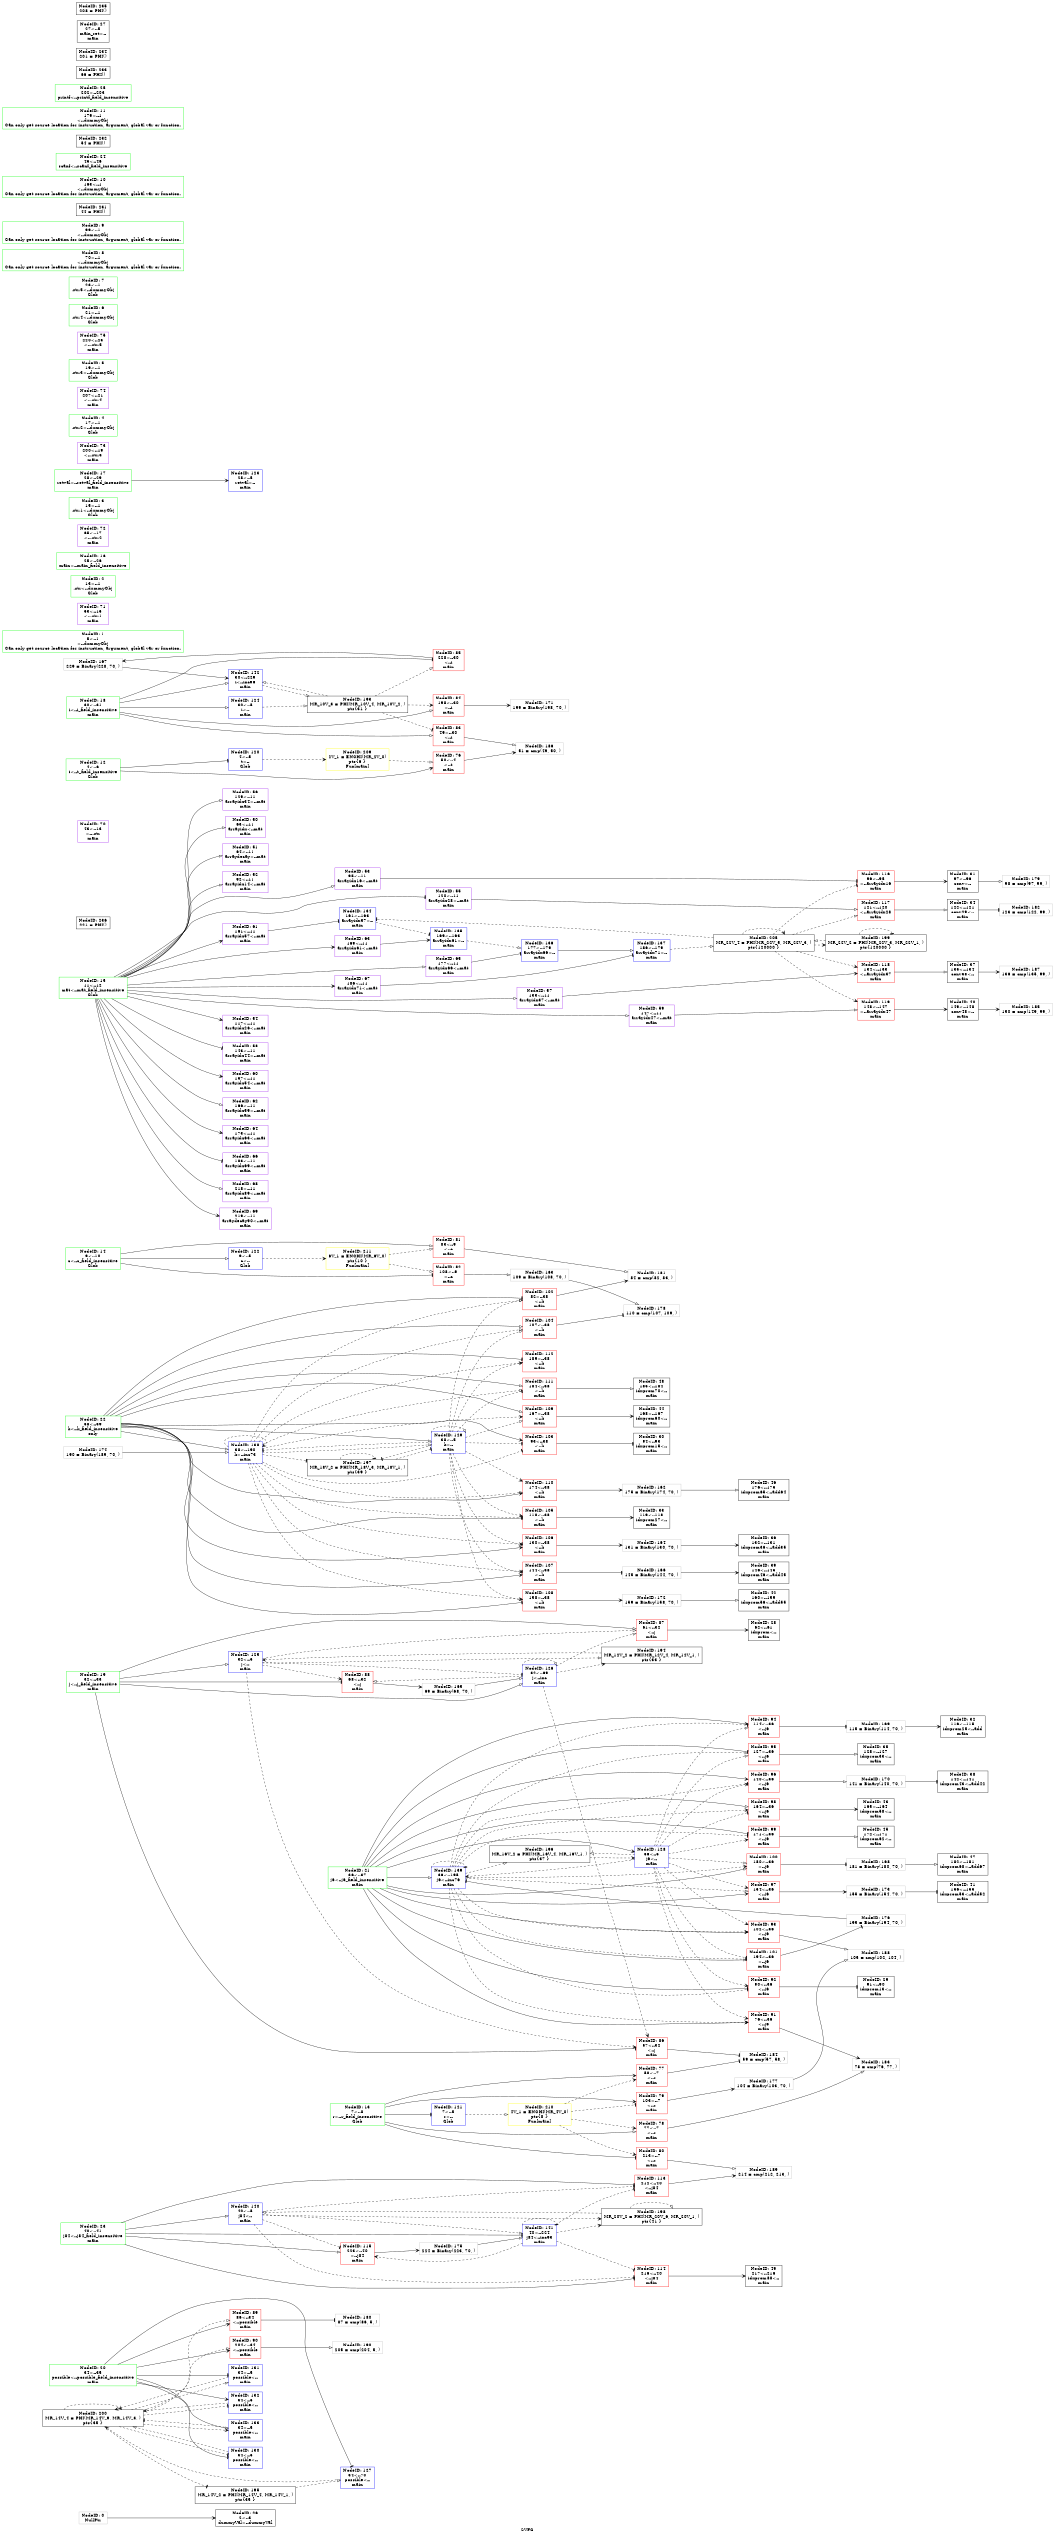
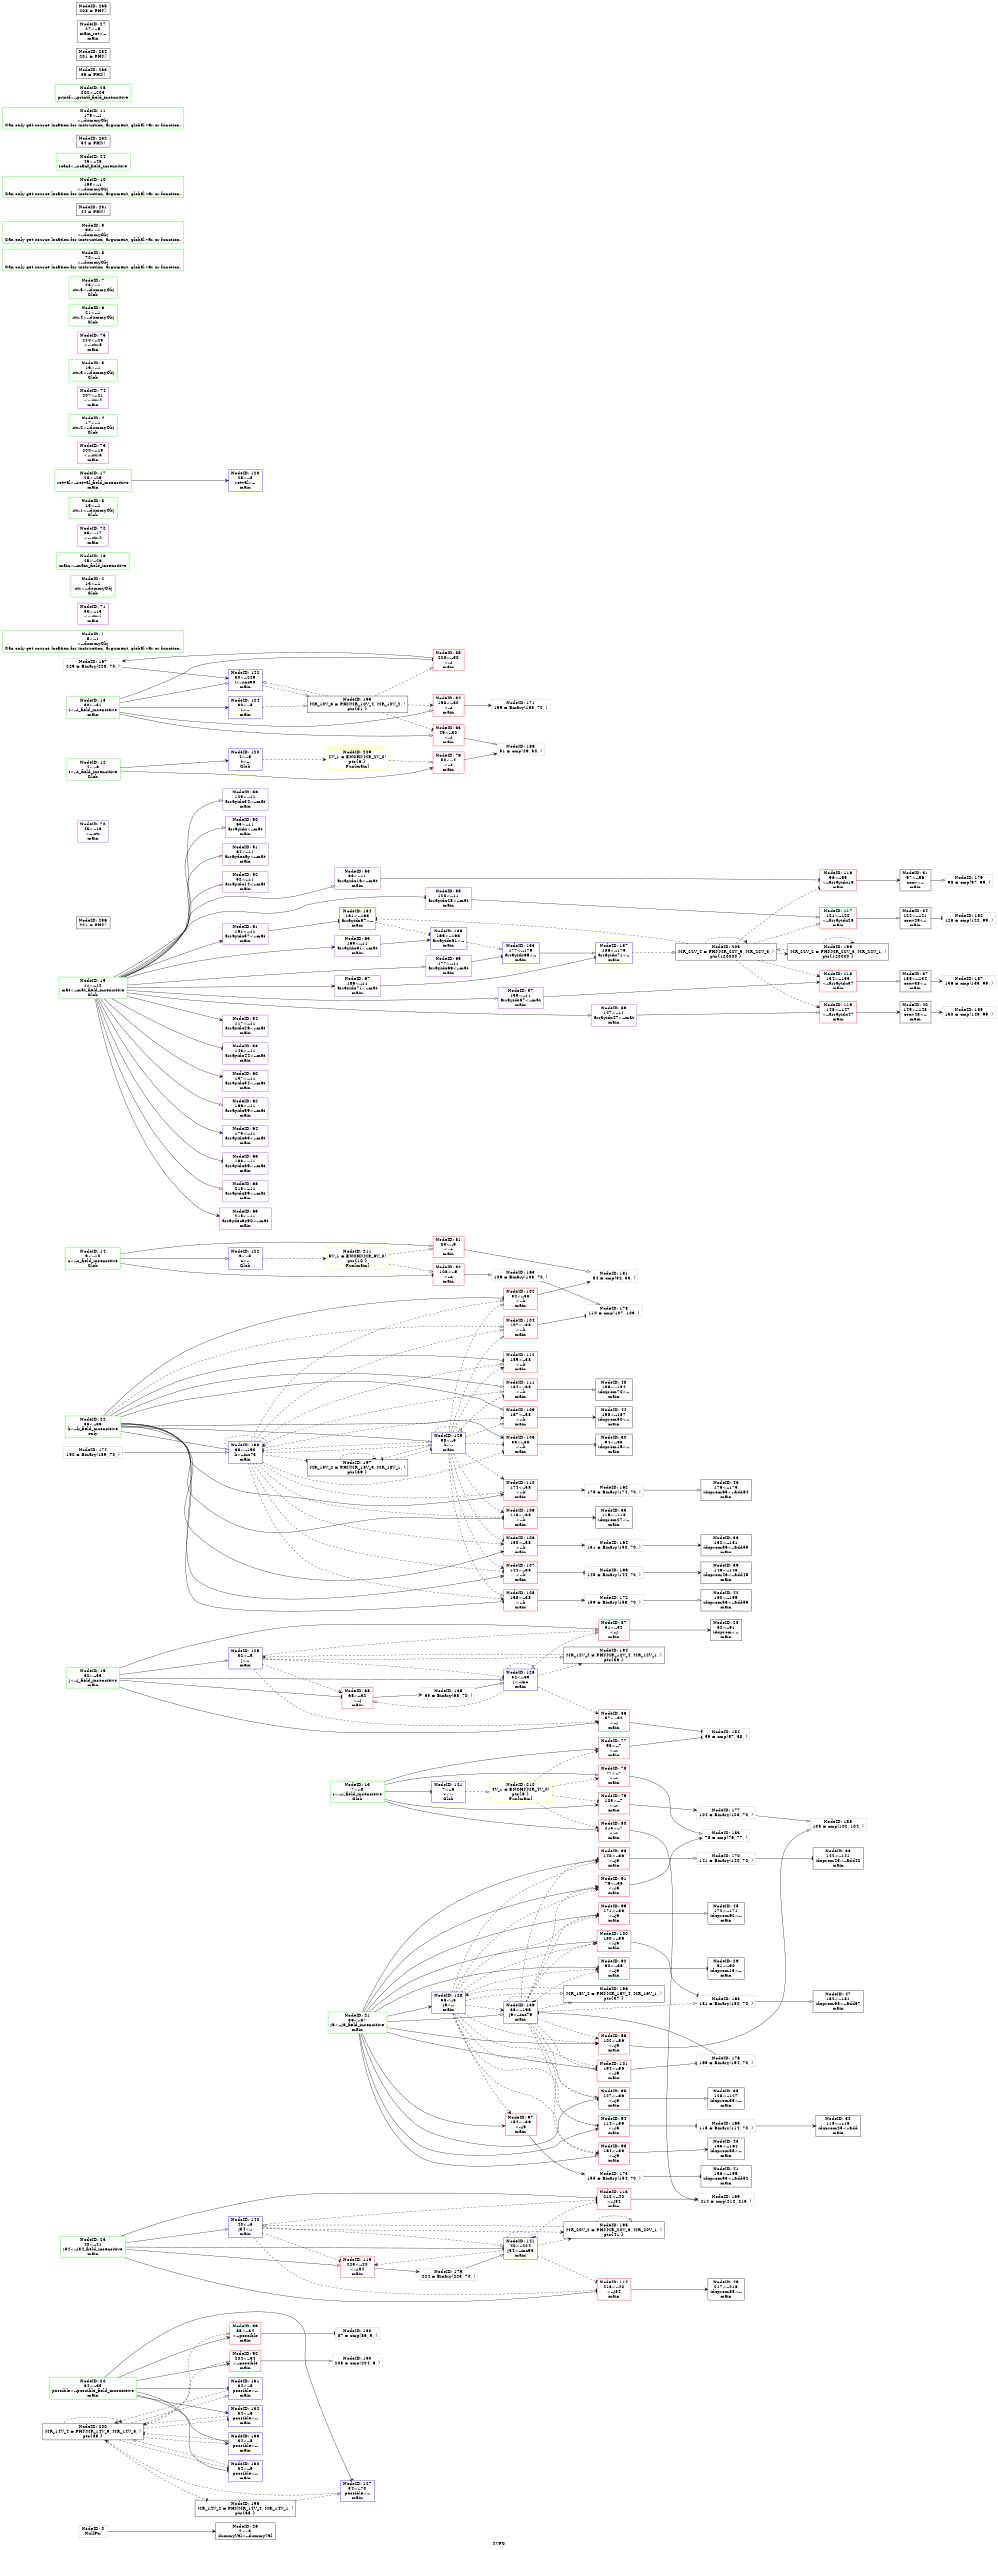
(173, 708) -> (173, 708)
(173, 764) -> (173, 764)
(304, 1337) -> (295, 1339)
(605, 1885) -> (616, 2008)
